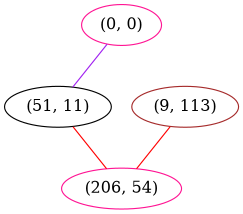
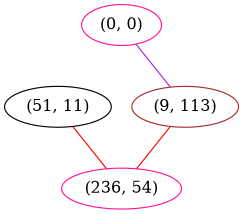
(90, 66) -> (153, 66)
(122, 189) -> (122, 189)
